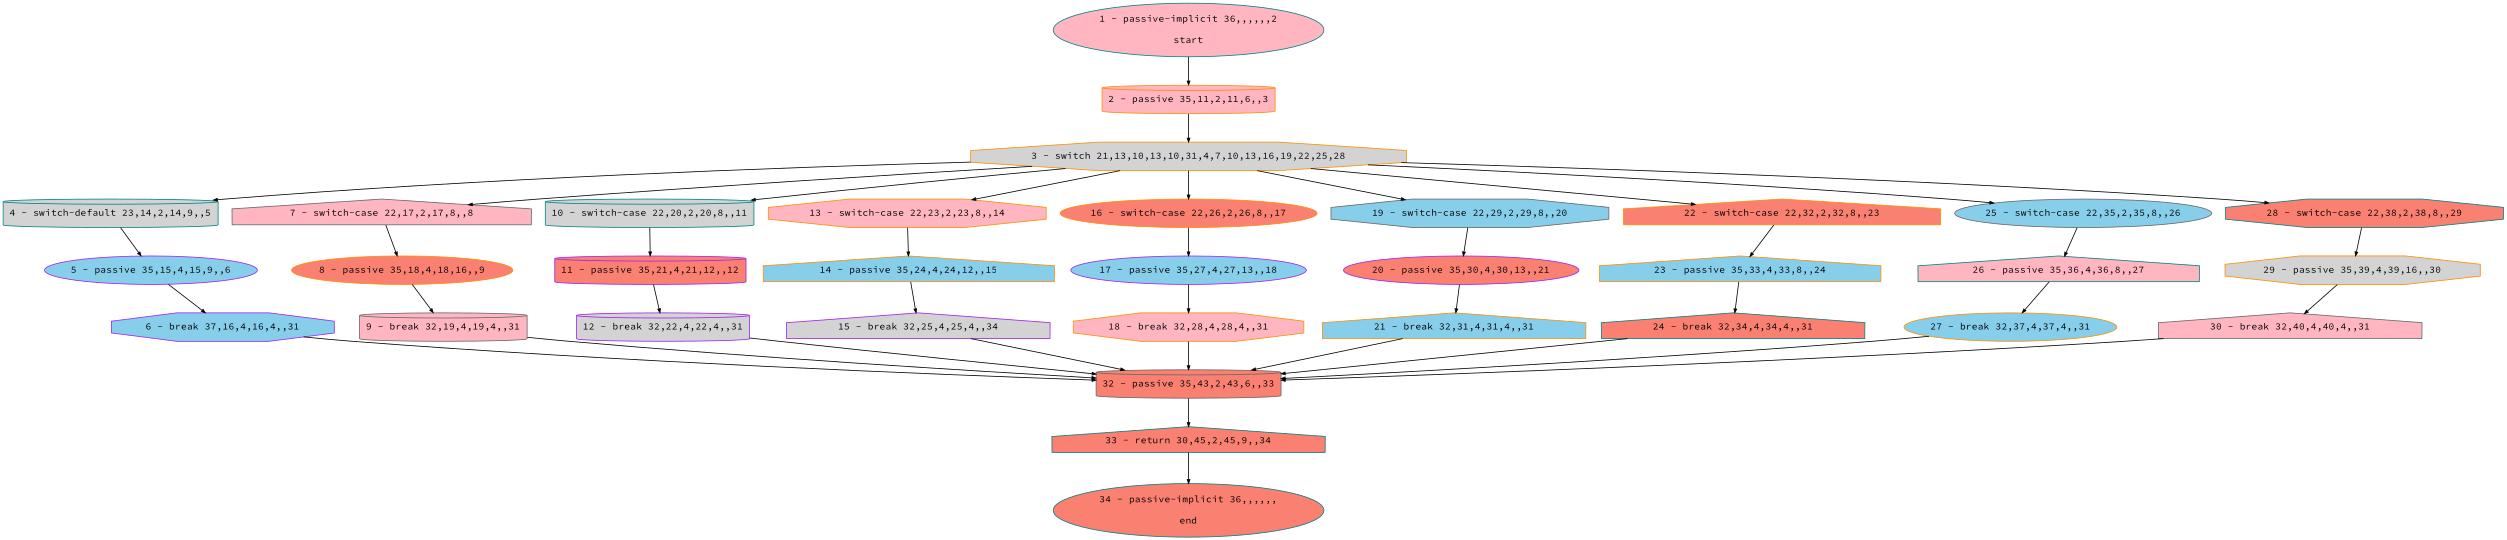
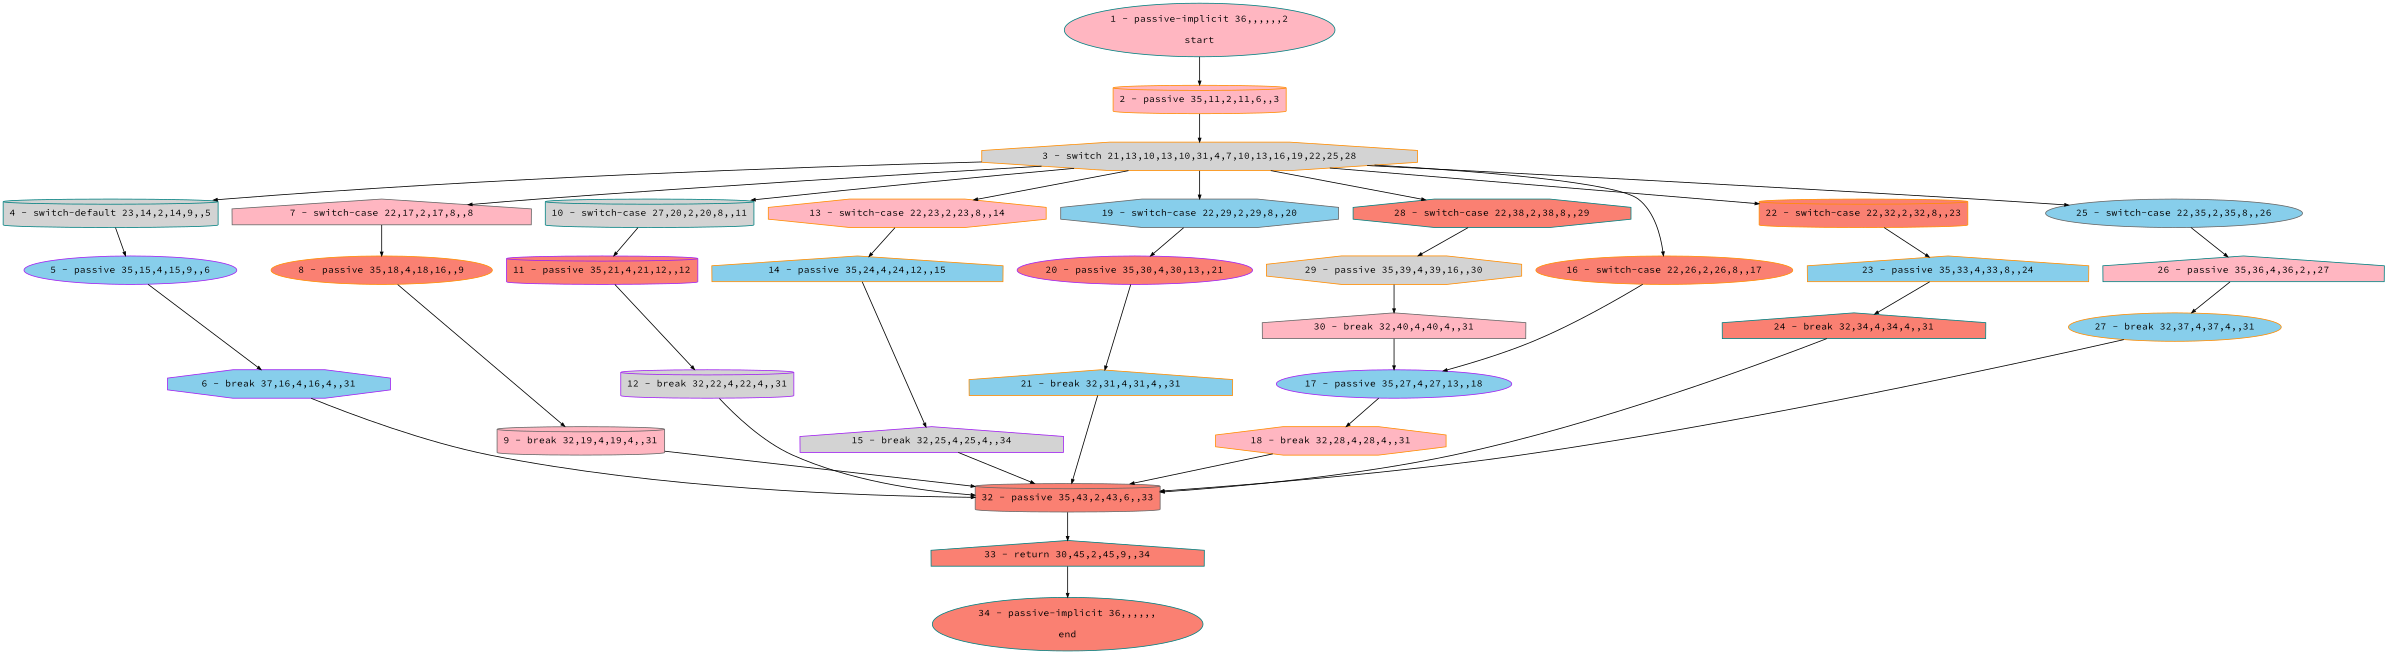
(650, 213) -> (650, 213)
(1782, 213) -> (1863, 213)
(2059, 270) -> (2244, 270)
(1725, 362) -> (1394, 352)
